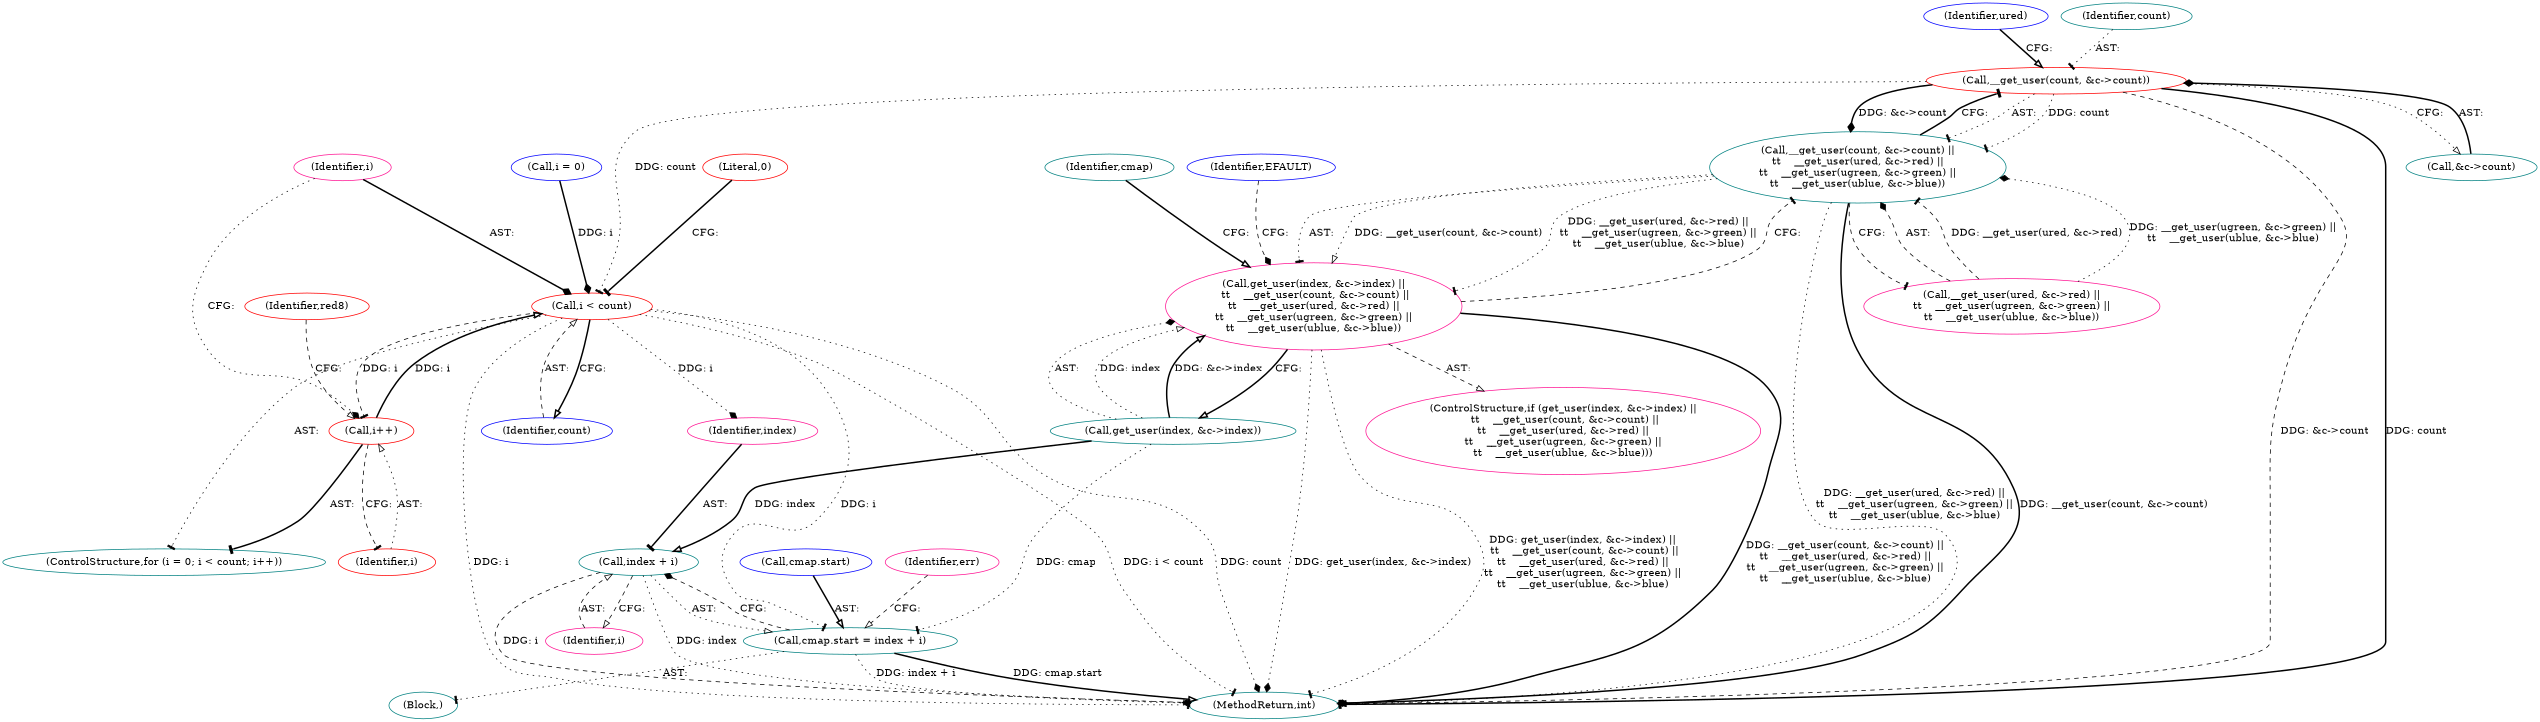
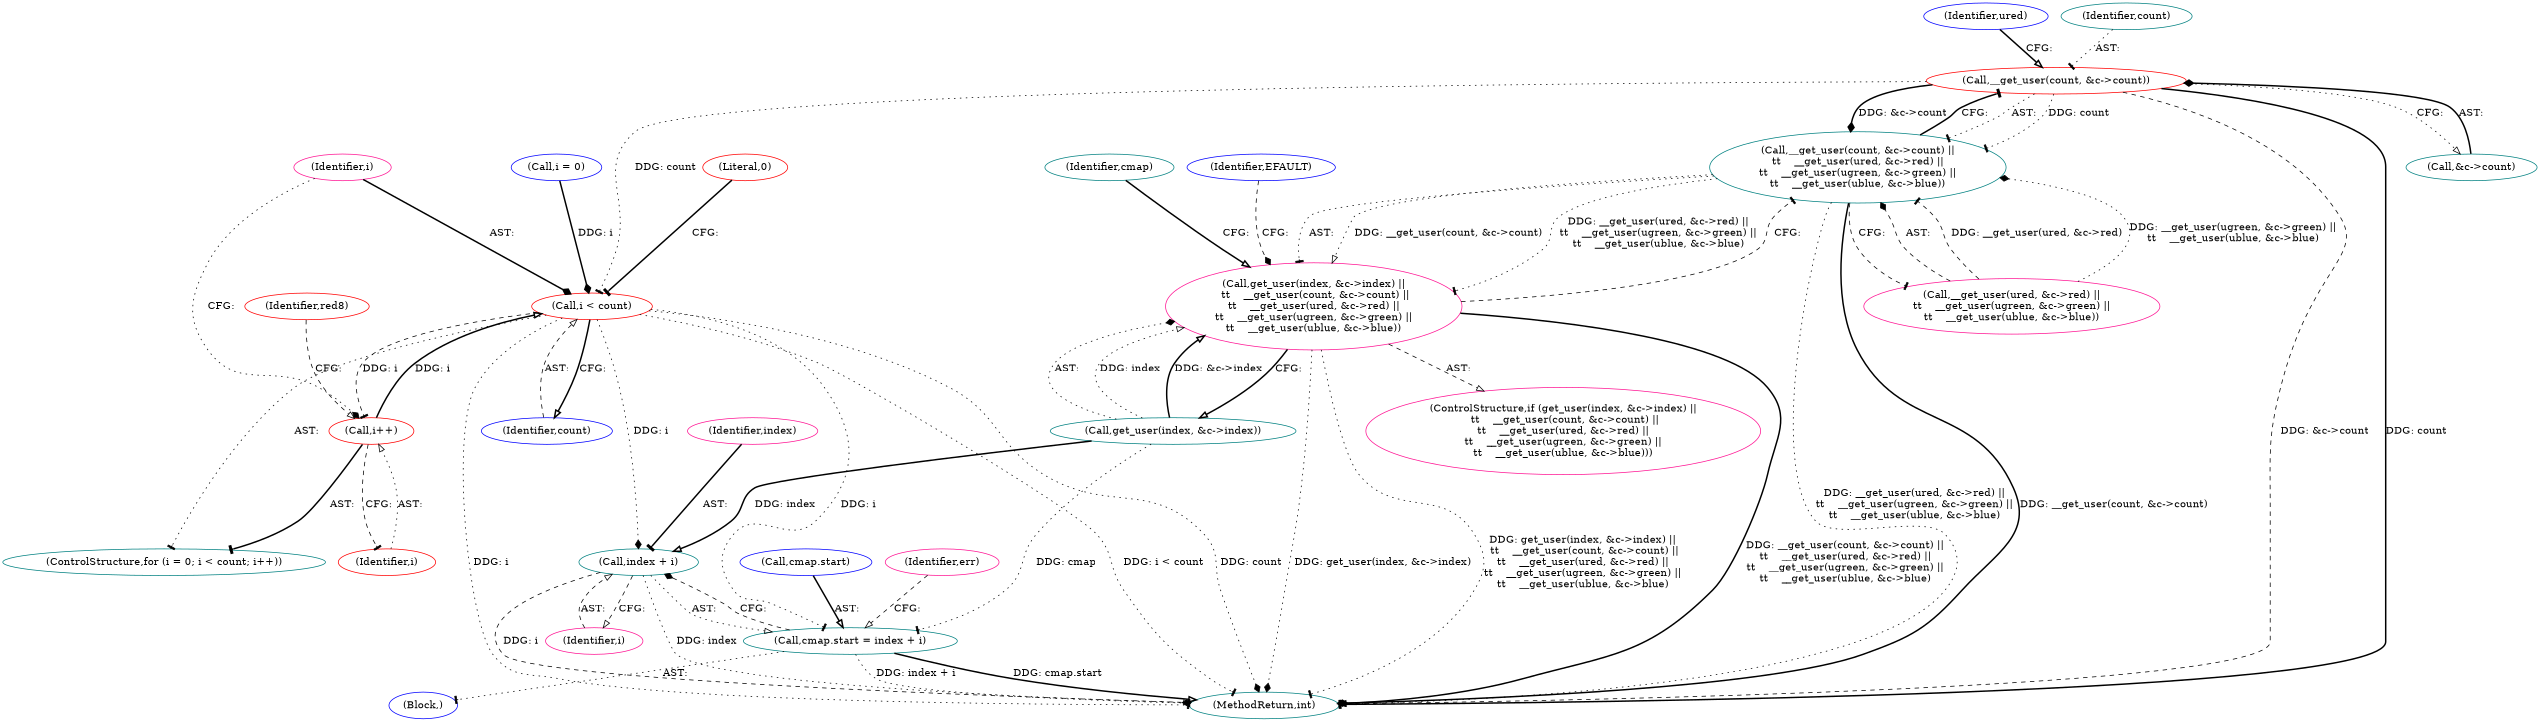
(669, 366) -> (627, 428)
(423, 705) -> (423, 705)
